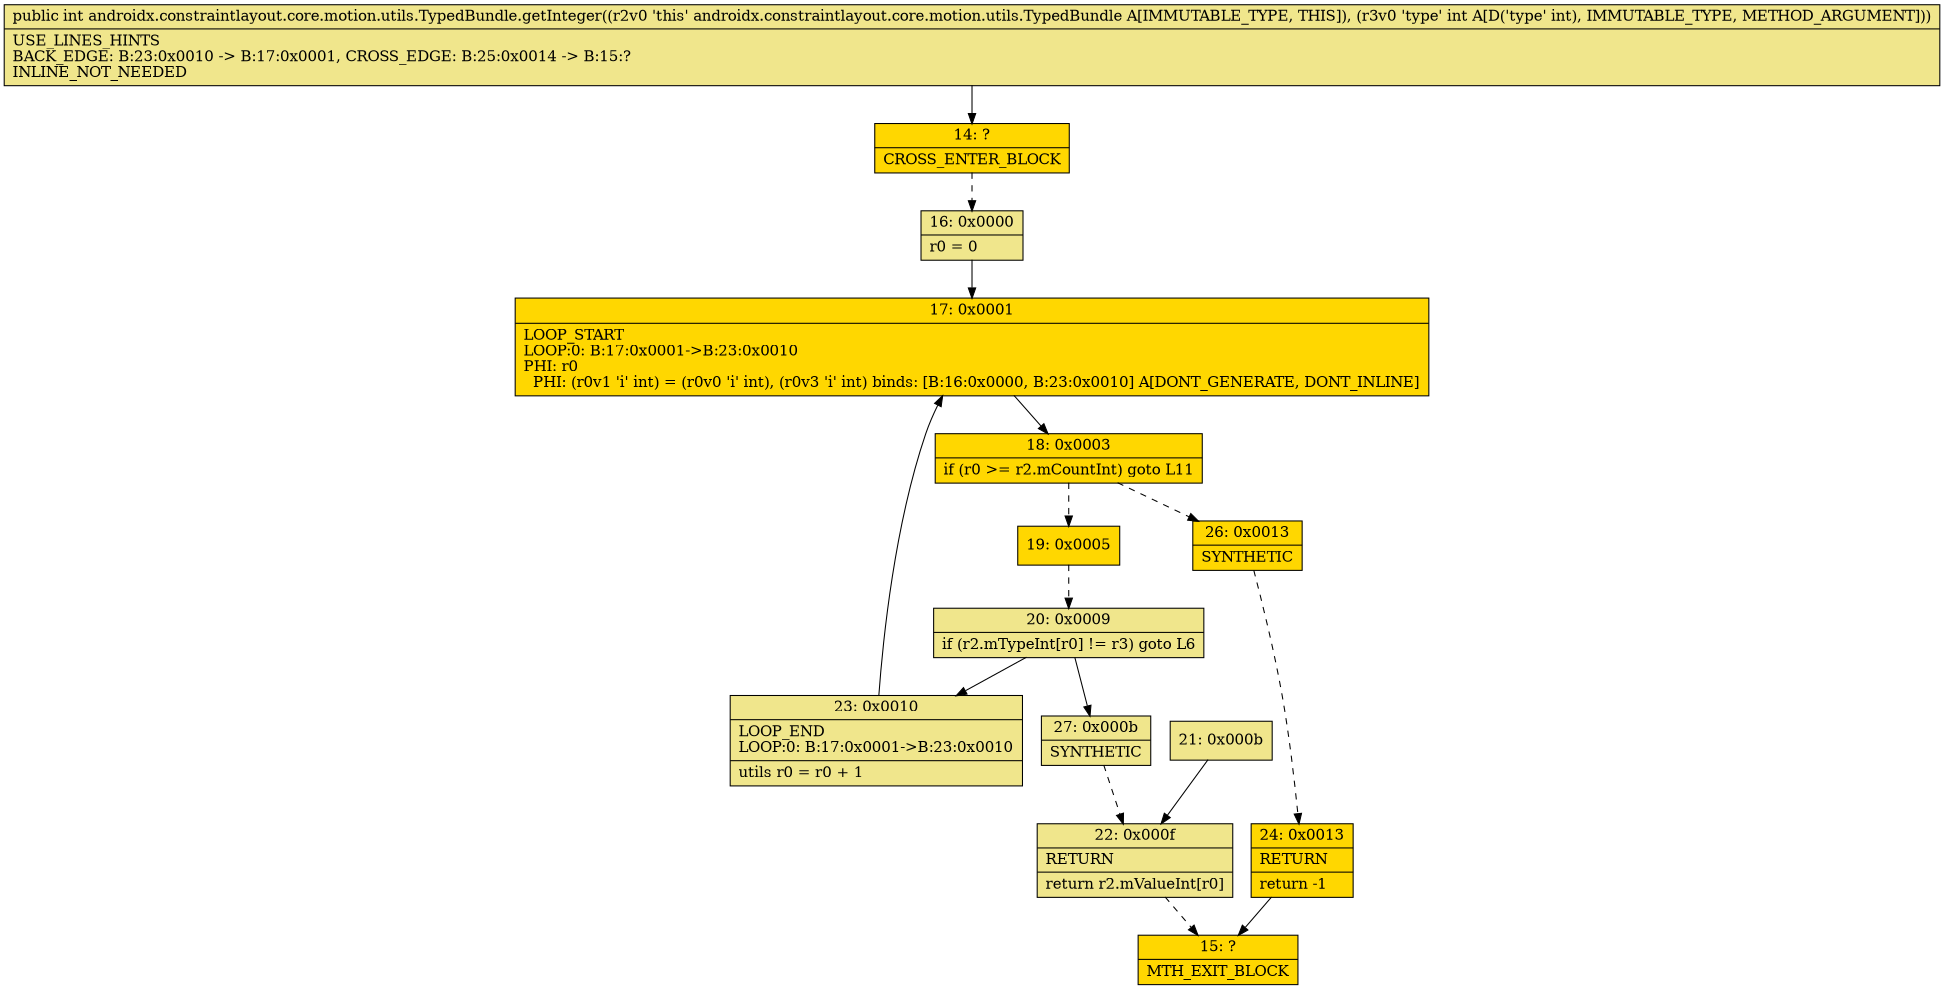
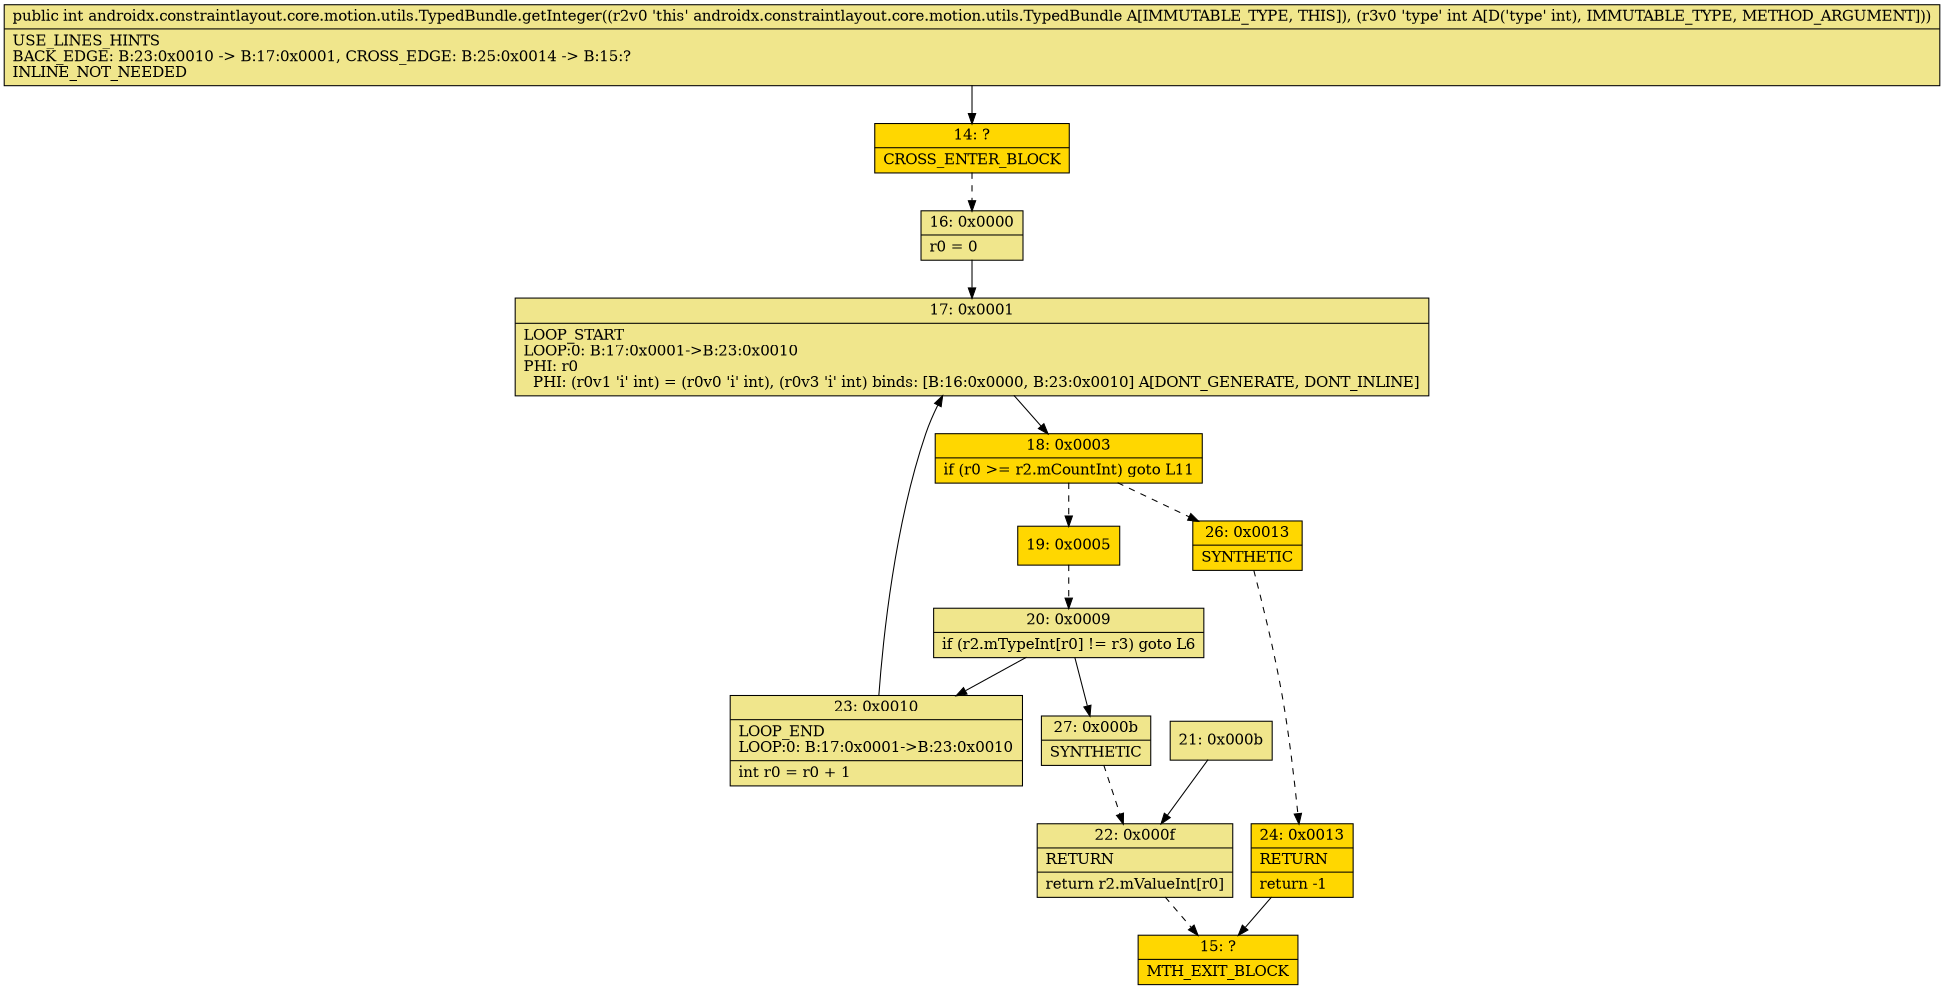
(972, 347) -> (972, 347)
(801, 773) -> (795, 773)
